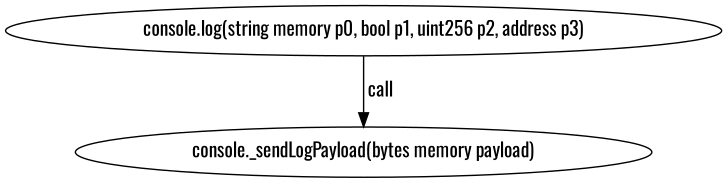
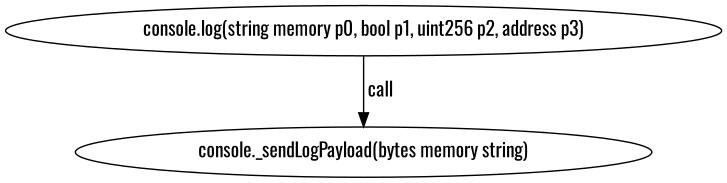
(364, 152) -> (364, 152)
